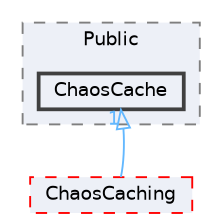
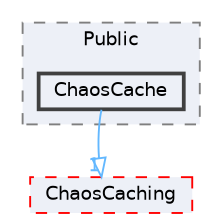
(124, 153) -> (99, 136)
